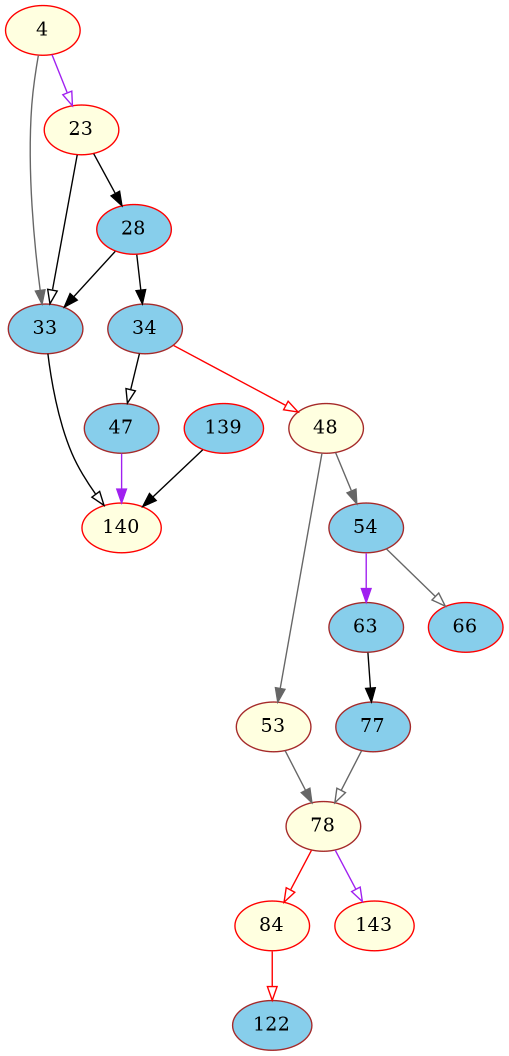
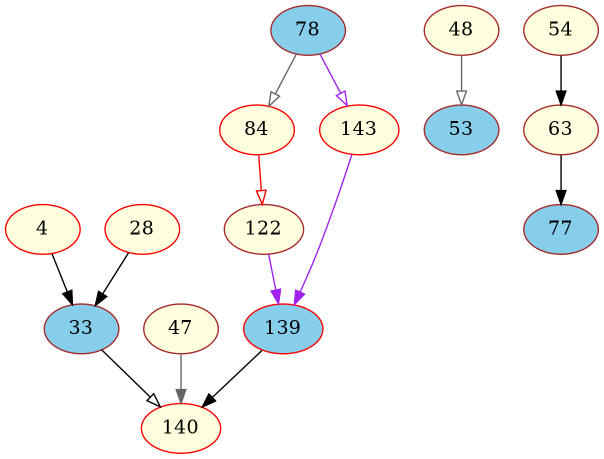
(82, 130) -> none
(31, 173) -> (60, 273)
none -> (328, 224)
(134, 229) -> (142, 229)
none -> (272, 272)
(145, 329) -> none
(122, 428) -> (181, 329)
(122, 471) -> (181, 372)
(343, 472) -> none
(366, 528) -> (561, 30)
(301, 571) -> (462, 73)
(366, 571) -> (561, 73)
(366, 627) -> (561, 130)
(466, 627) -> none
(274, 727) -> (462, 130)
(295, 770) -> none
(351, 770) -> none
(323, 826) -> (308, 30)
(301, 870) -> (286, 74)
(272, 1025) -> (264, 229)
